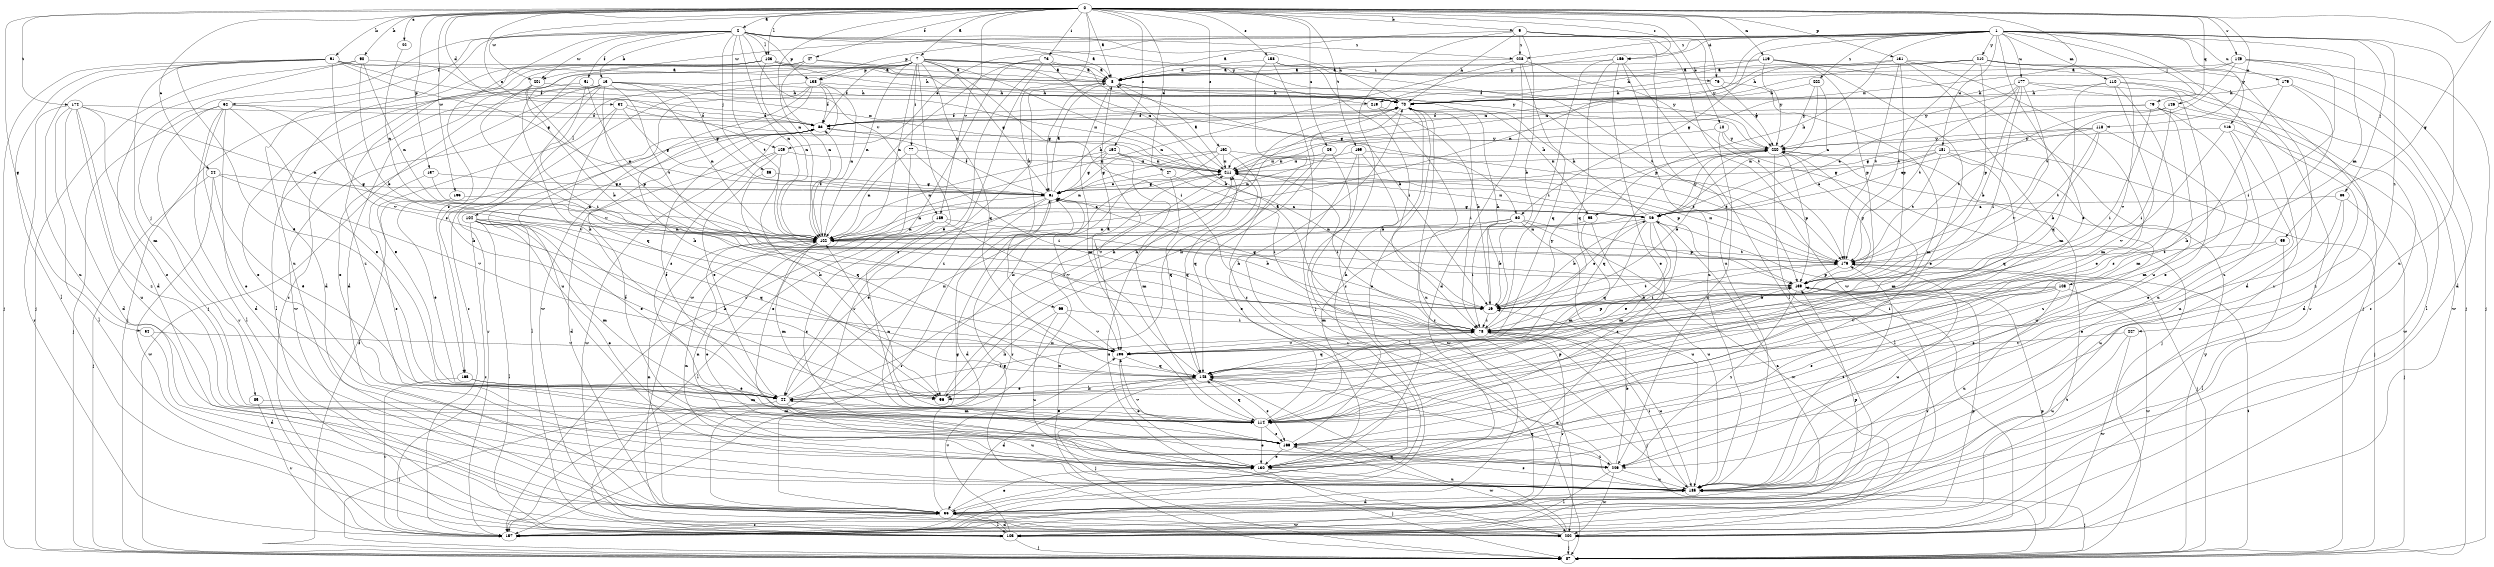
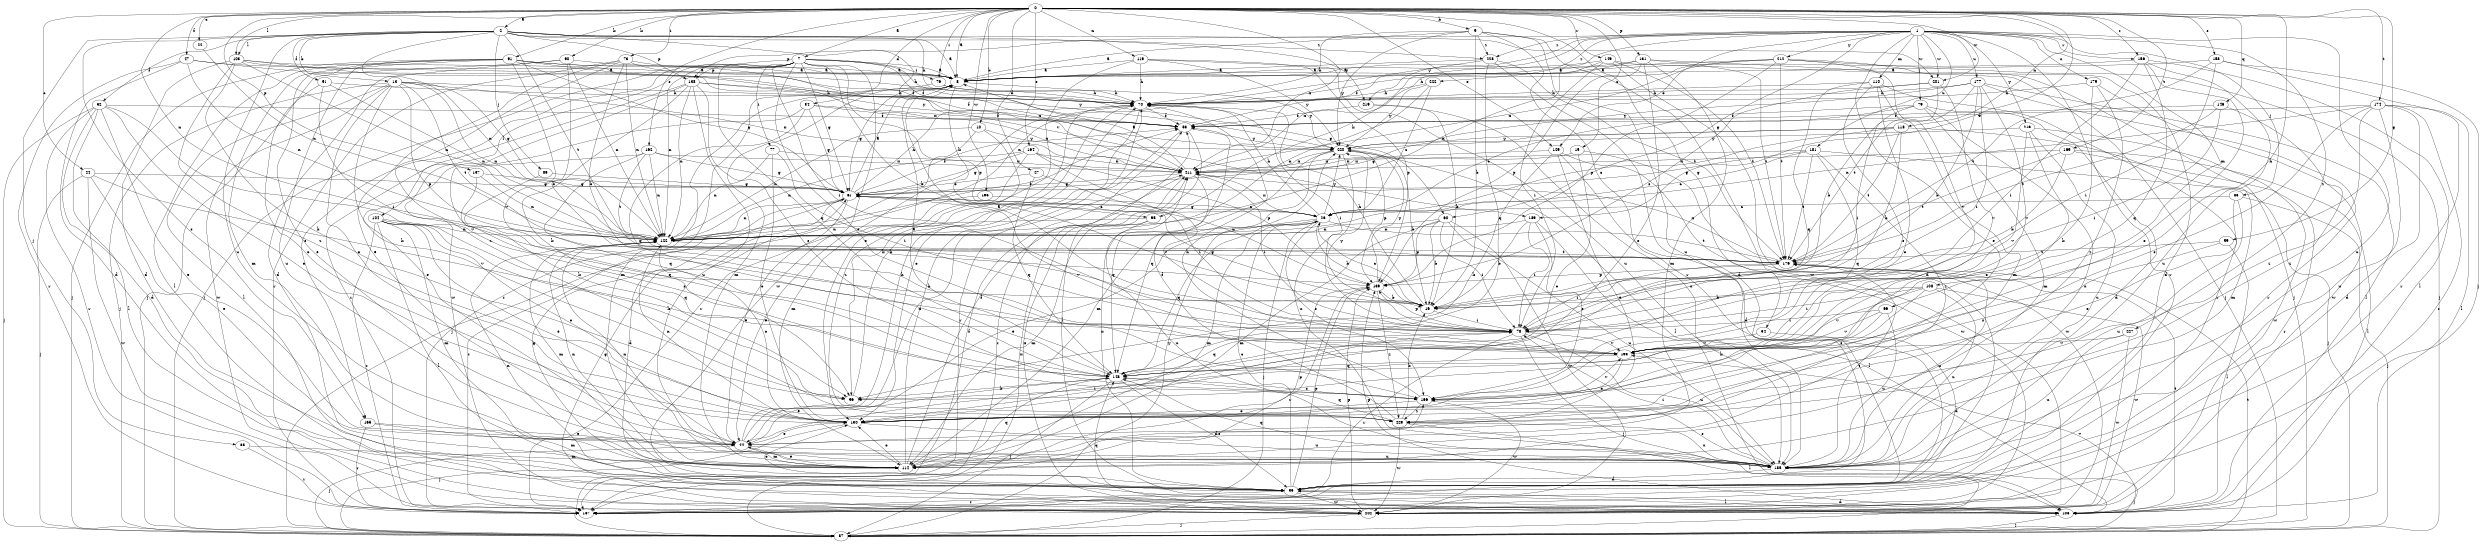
(1329, 150) -> (1577, 150)
(1673, 277) -> (1553, 232)
(1341, 334) -> (2466, 319)
none -> (797, 428)
